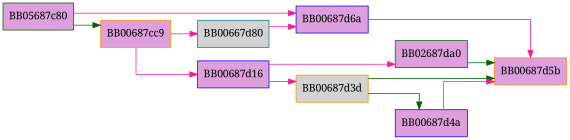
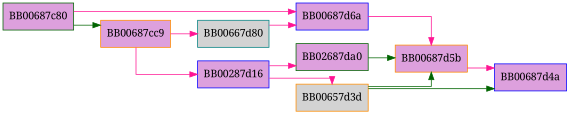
(38, 17) -> (38, 17)
(233, 74) -> (233, 74)
(443, 85) -> (477, 68)
(332, 89) -> (332, 98)
